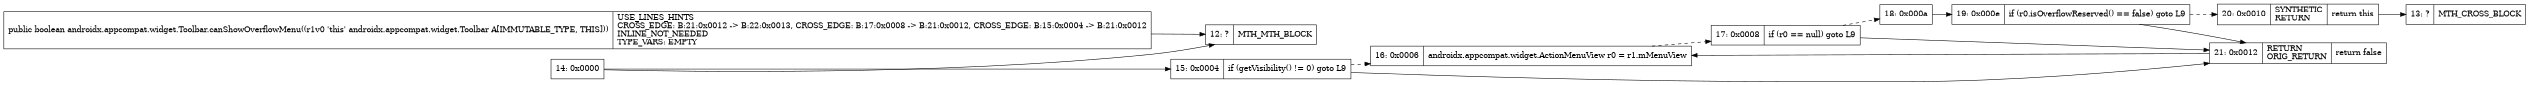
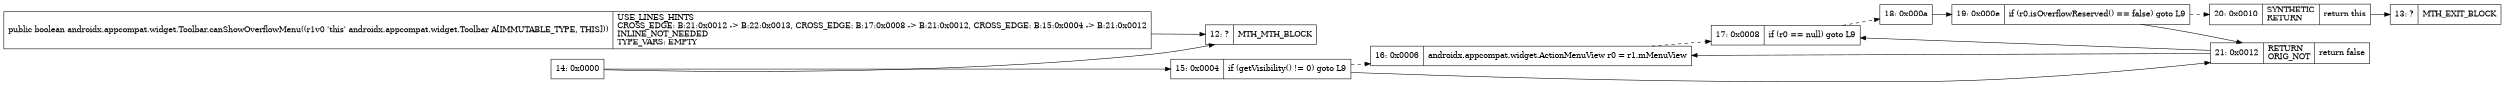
(2480, 14) -> (2460, 14)
(2032, 44) -> (2038, 44)
(2297, 57) -> (2289, 57)
